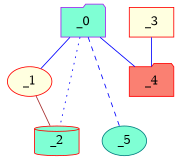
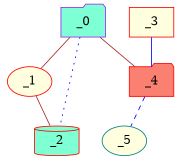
(117, 52) -> (117, 52)
(55, 53) -> (55, 53)
(104, 82) -> (138, 111)
(124, 141) -> (124, 141)
